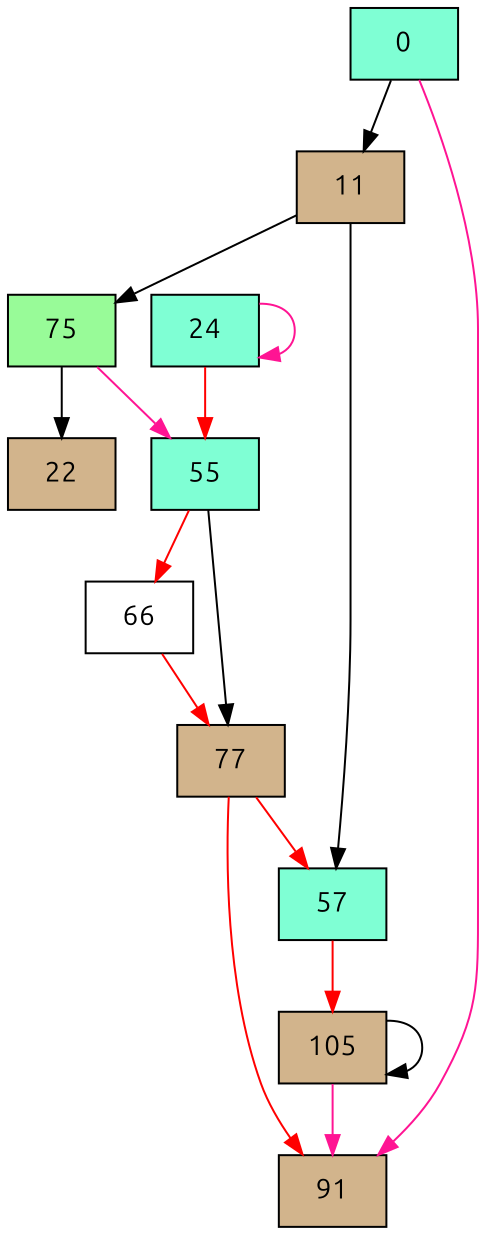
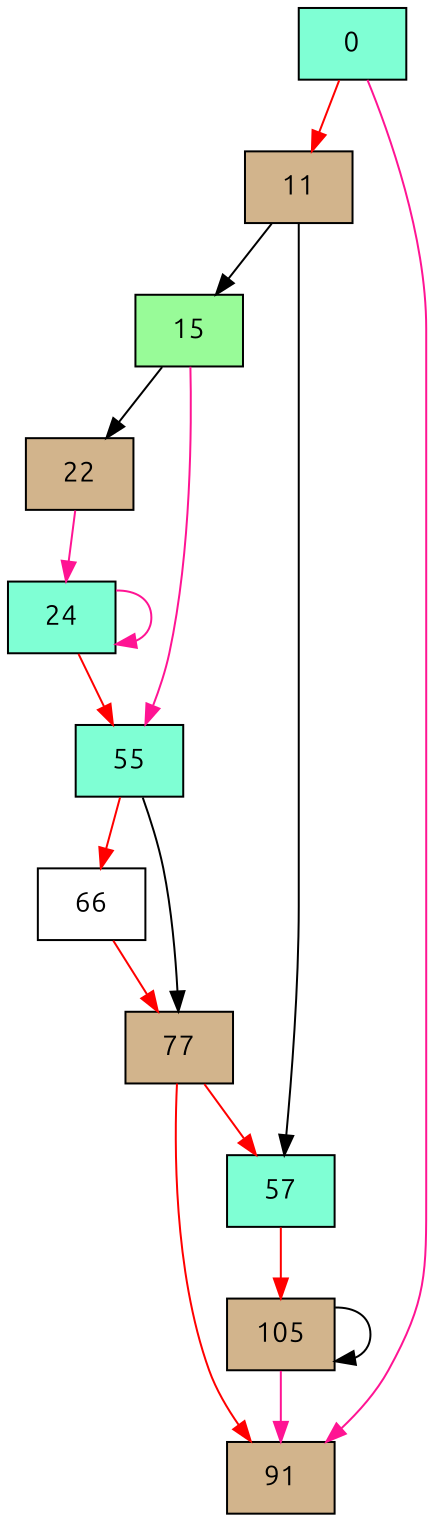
(381, 106) -> (329, 106)
(62, 331) -> (189, 331)
none -> (72, 536)
